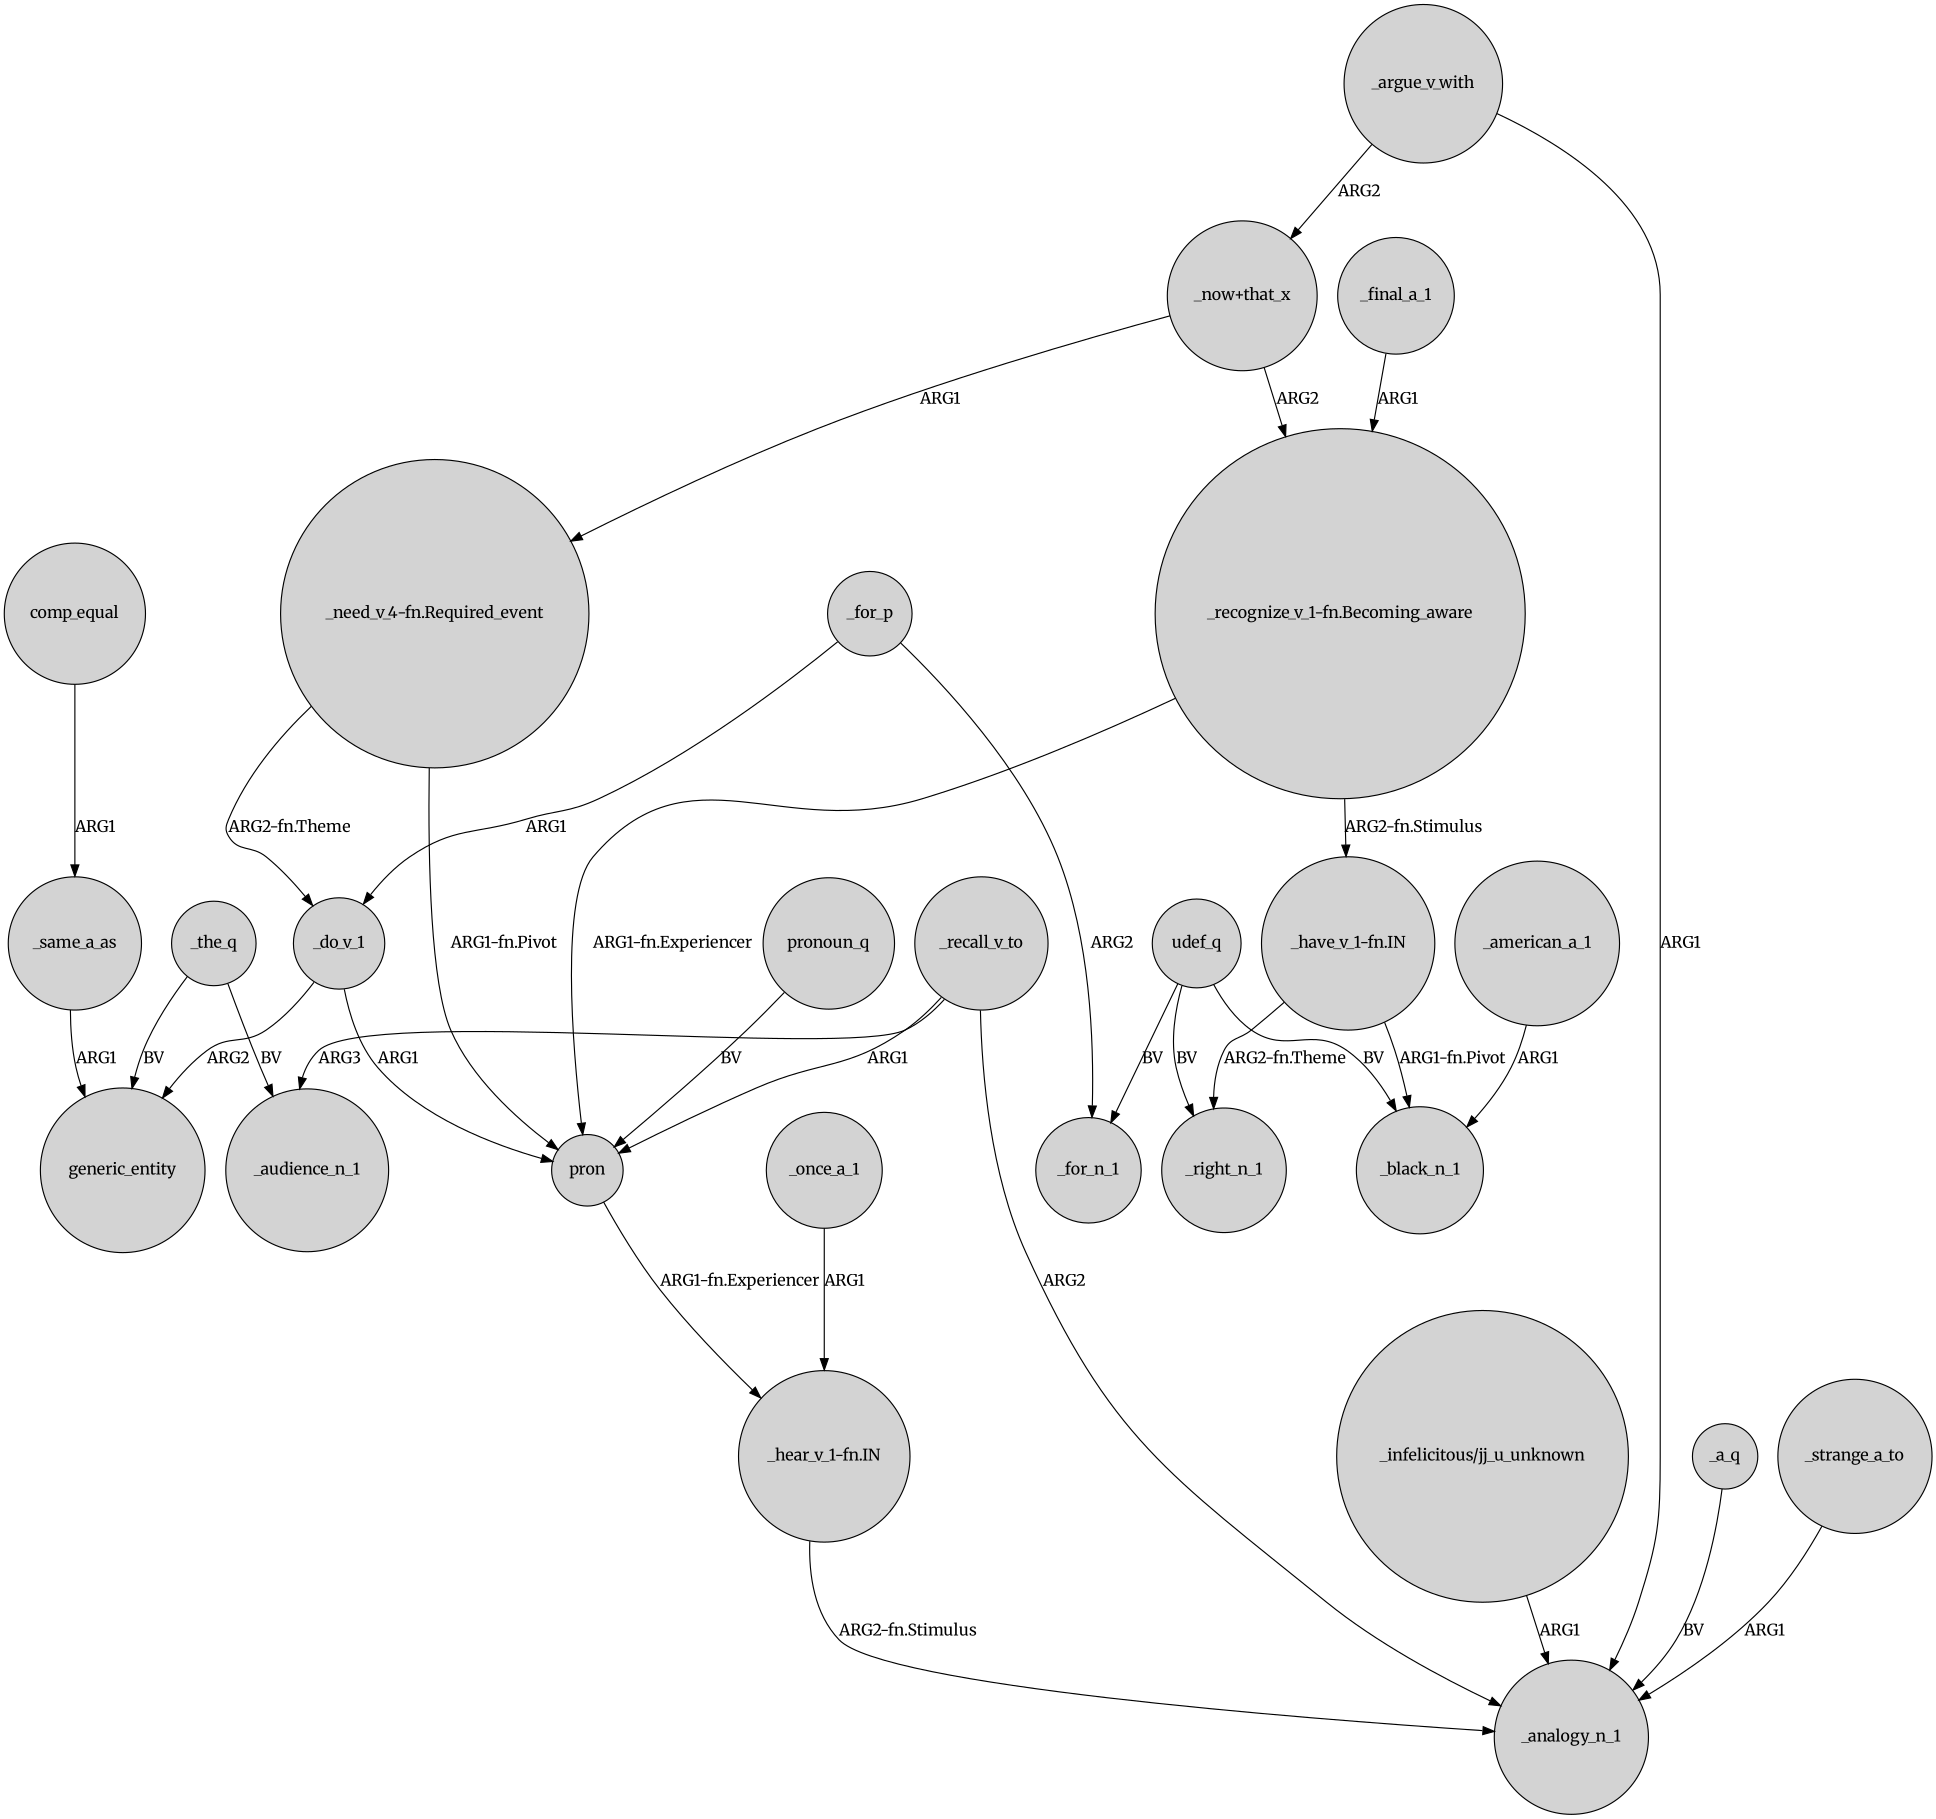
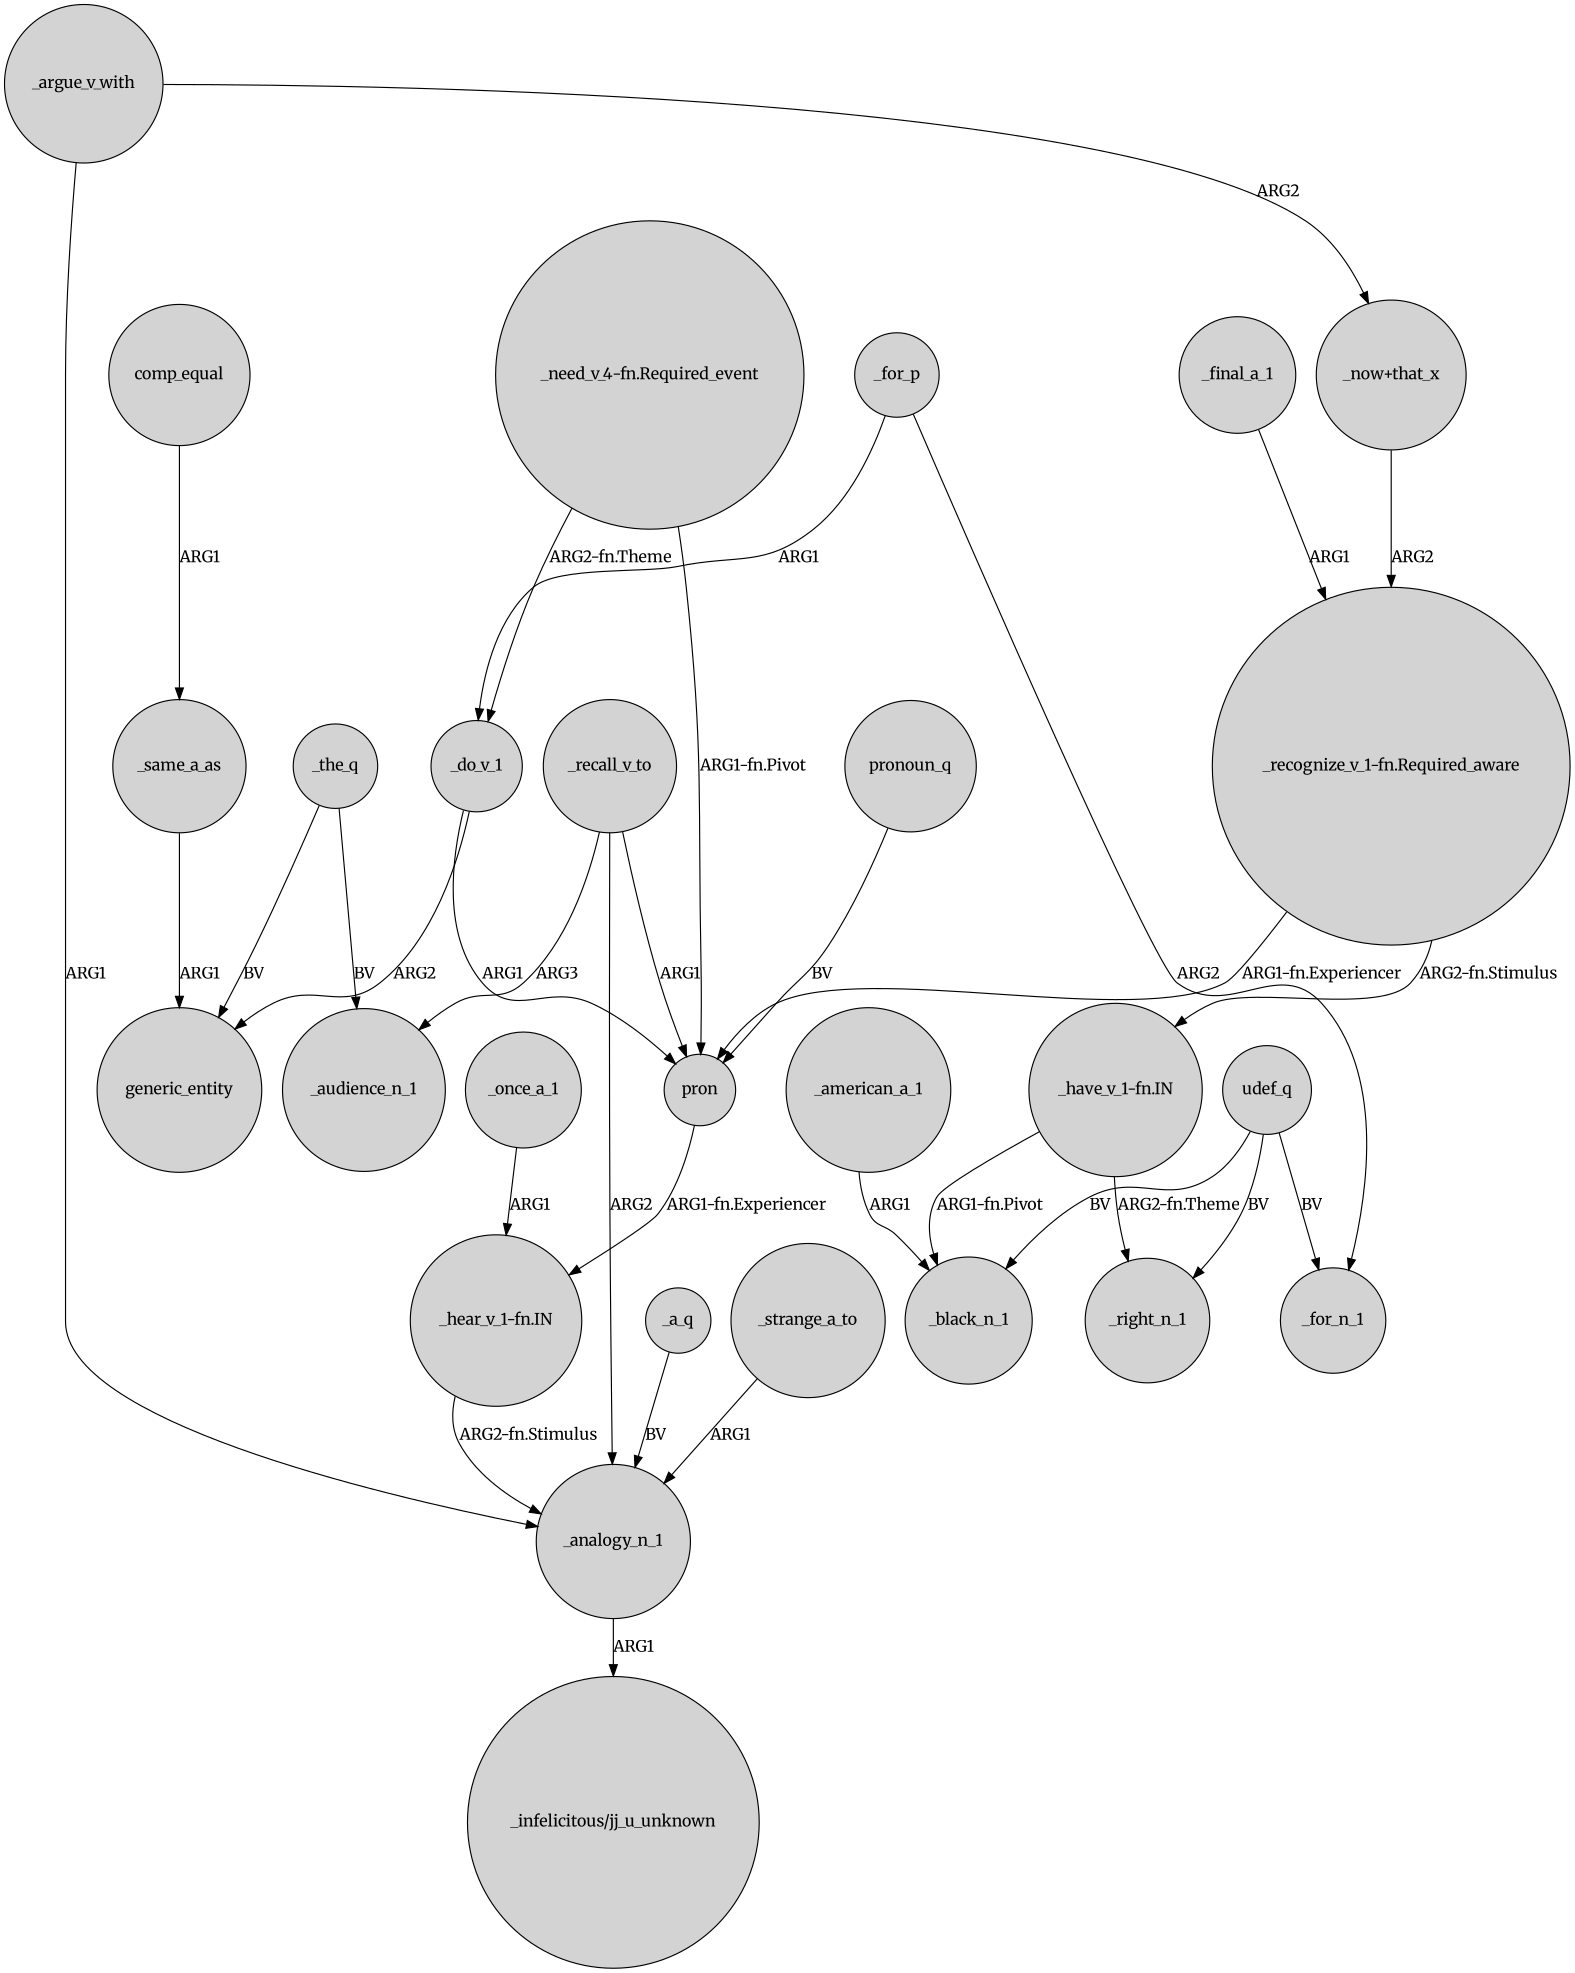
(869, 409) -> none
(1340, 614) -> (1391, 766)
(1536, 1624) -> (613, 1642)
